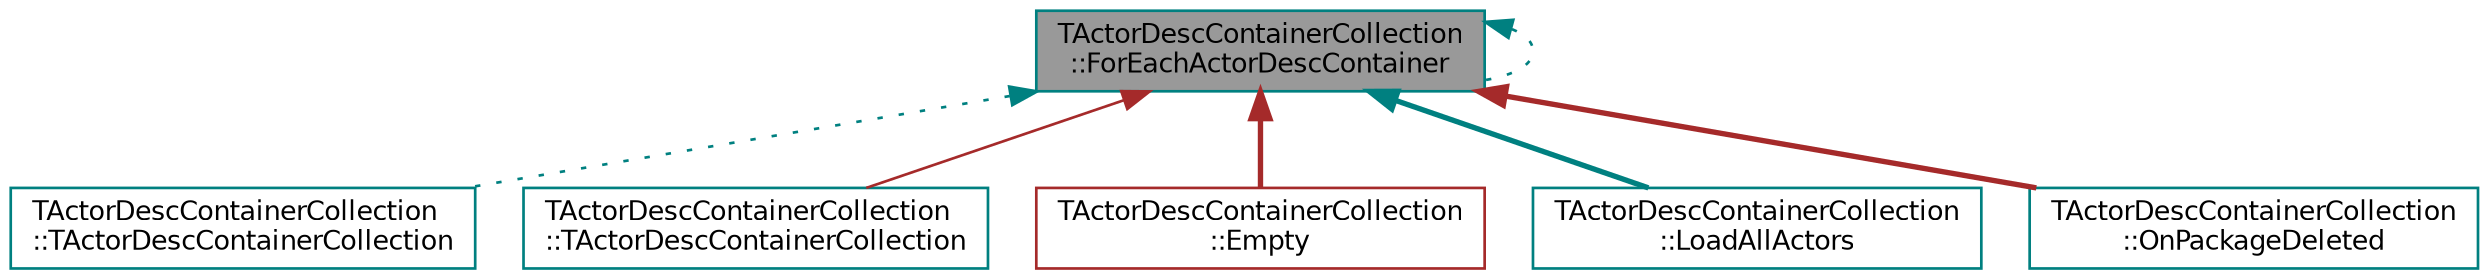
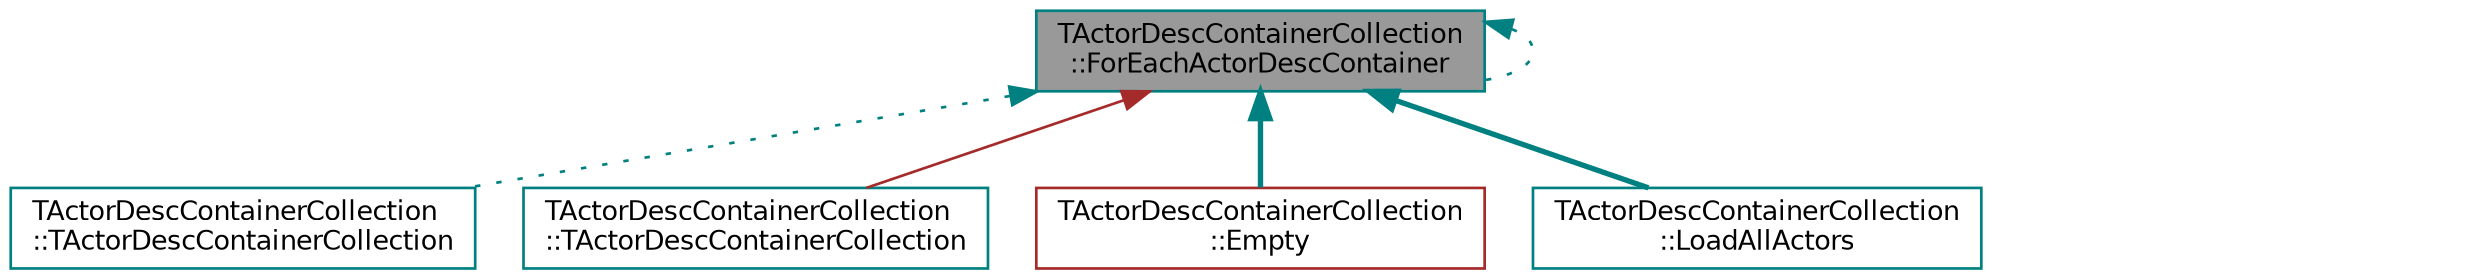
(1260, 153) -> (1260, 153)
(2254, 228) -> none
